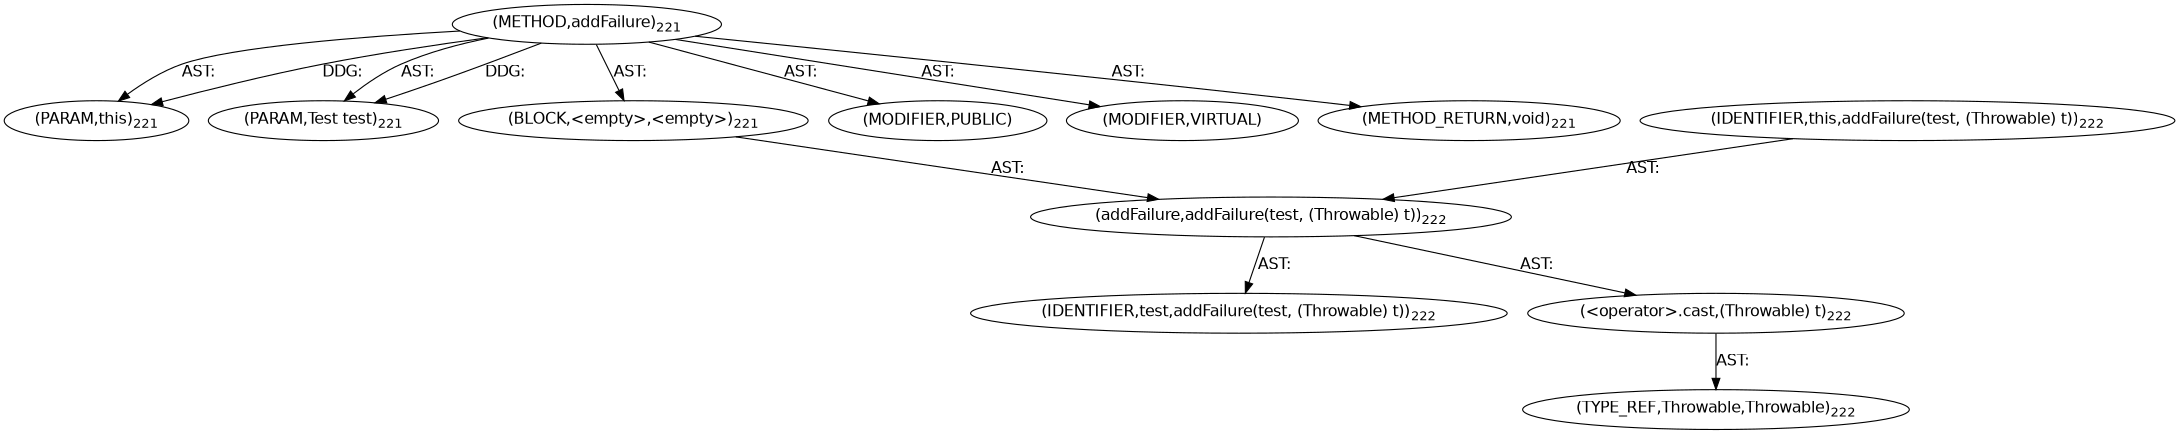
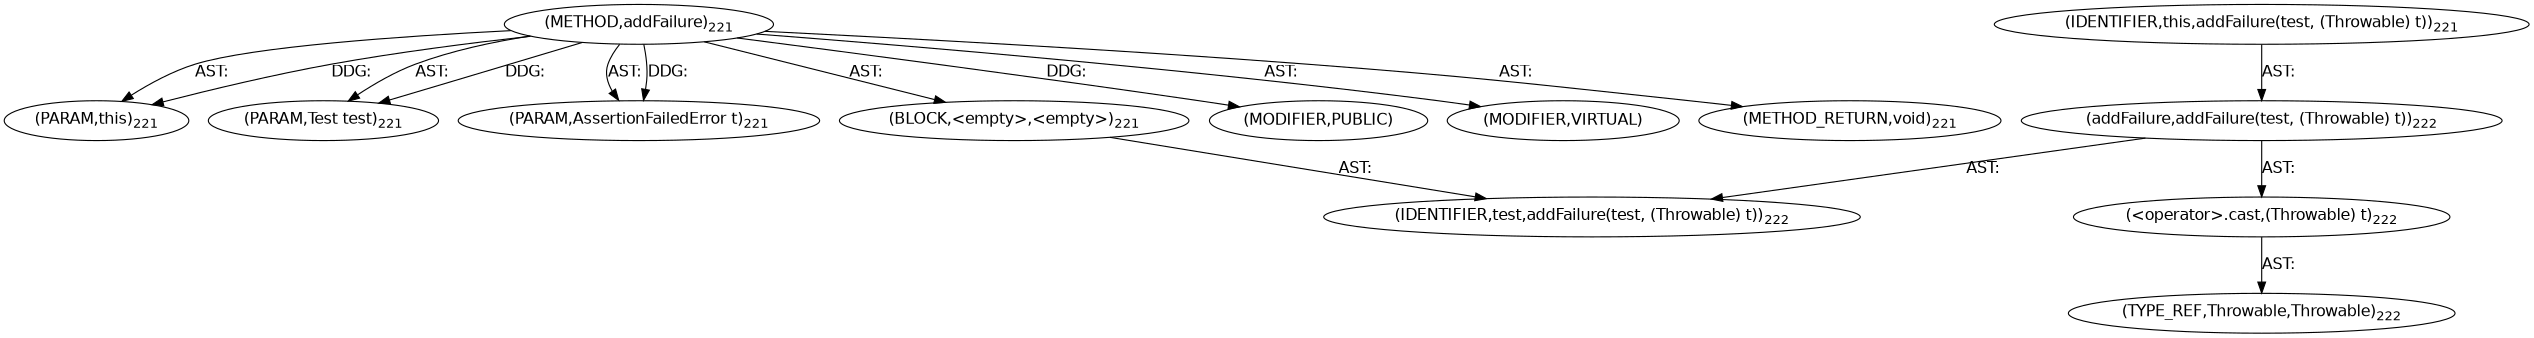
(803, 73) -> (1069, 73)
(2092, 119) -> (2446, 23)
none -> (639, 121)
(942, 167) -> (1292, 167)
